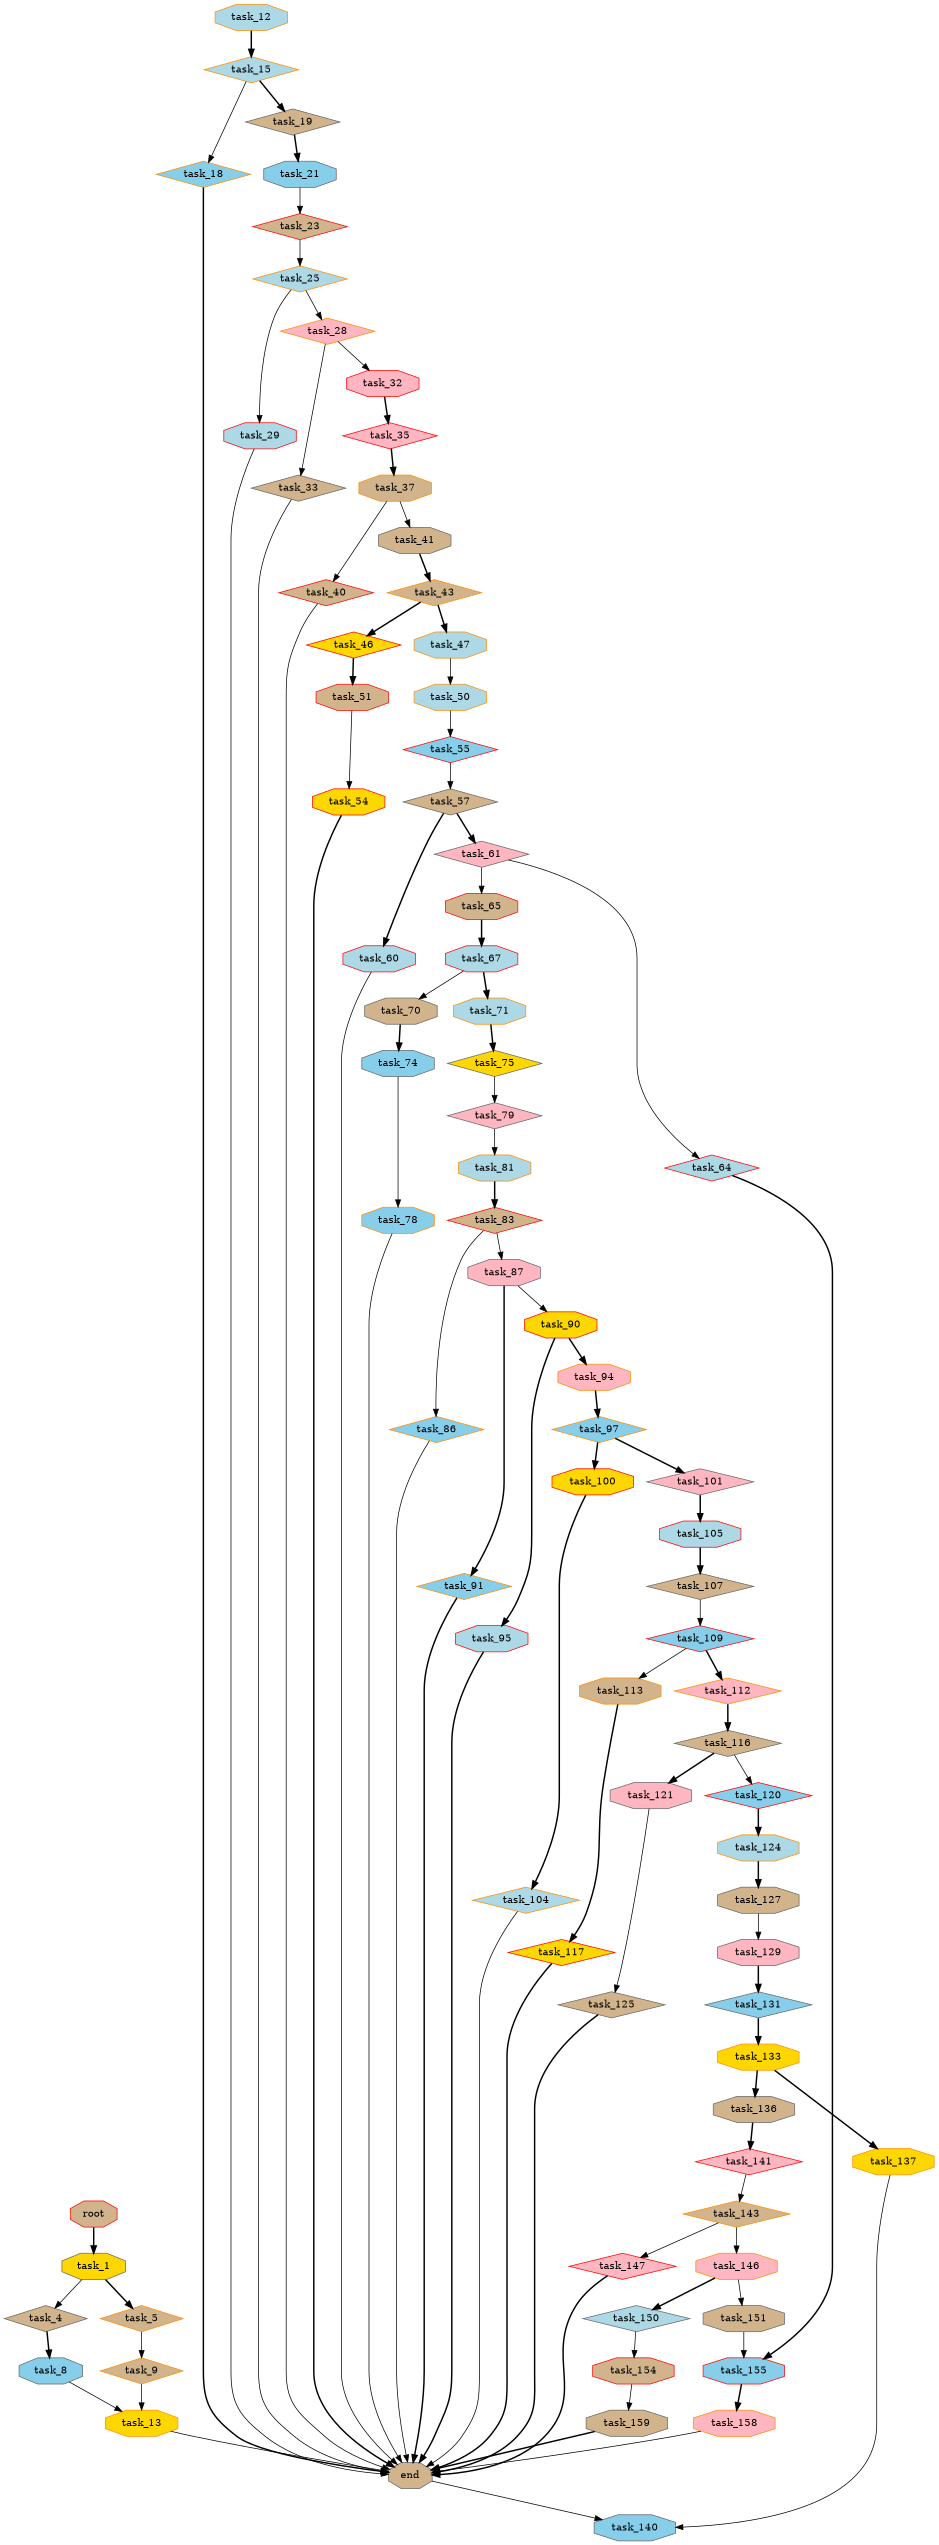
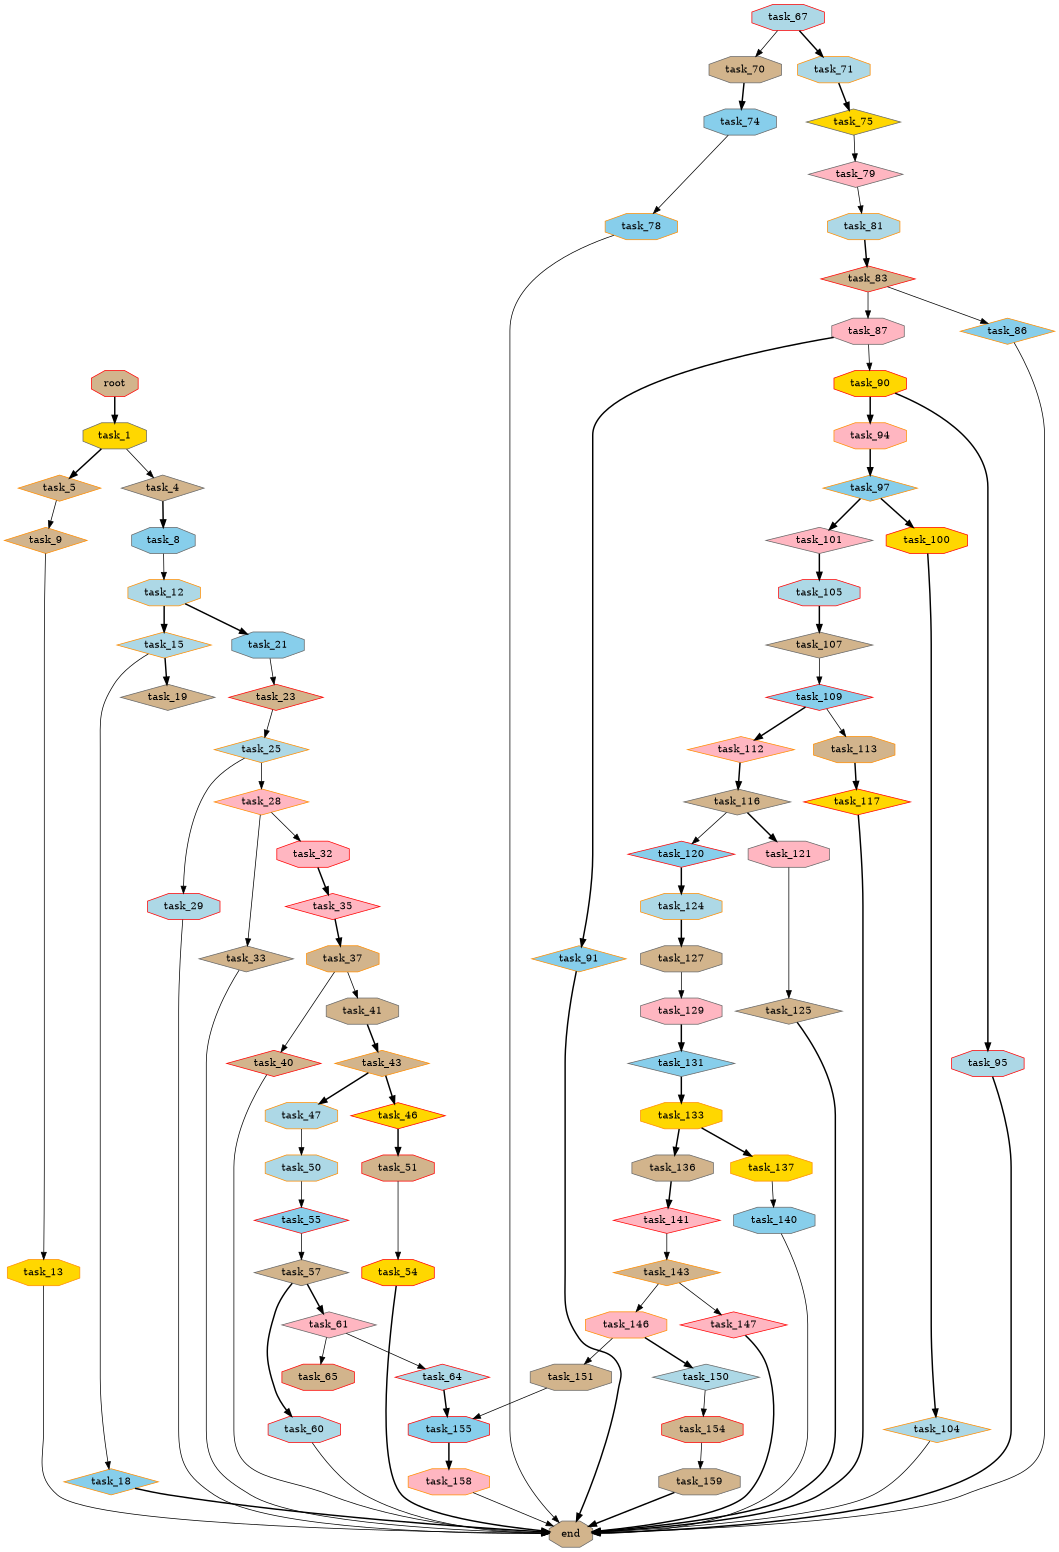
(296, 144) -> (213, 617)
(482, 929) -> none
(92, 2395) -> (164, 563)
(513, 2500) -> (802, 1456)
